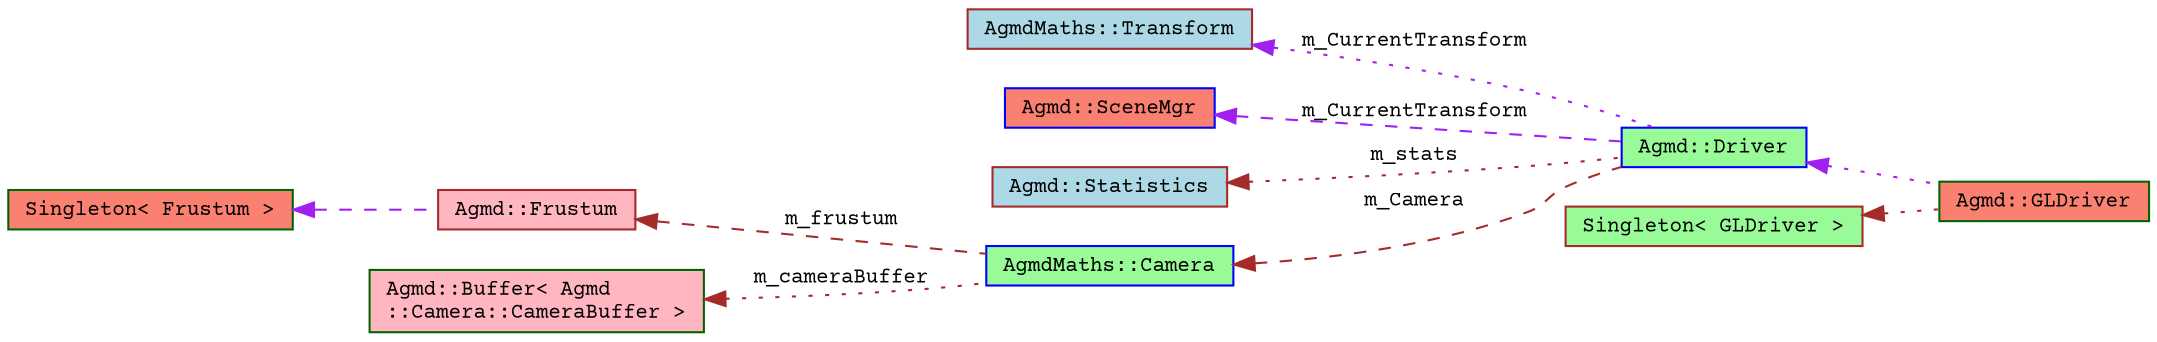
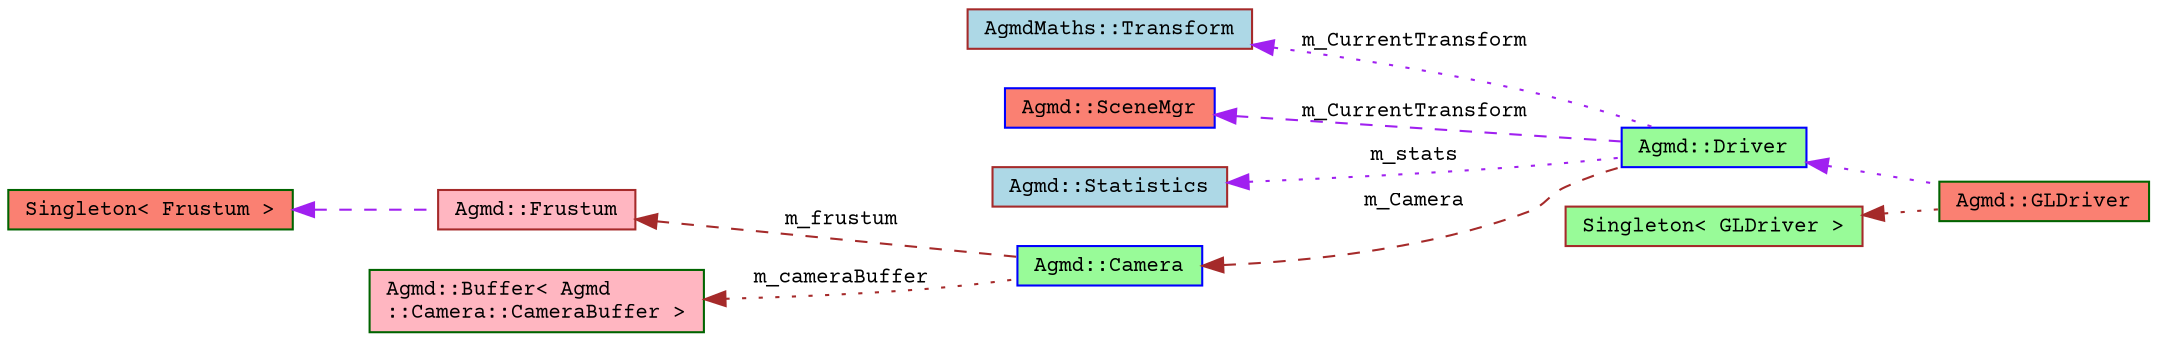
(1435, 172) -> (1435, 172)
(1110, 266) -> (1110, 266)
